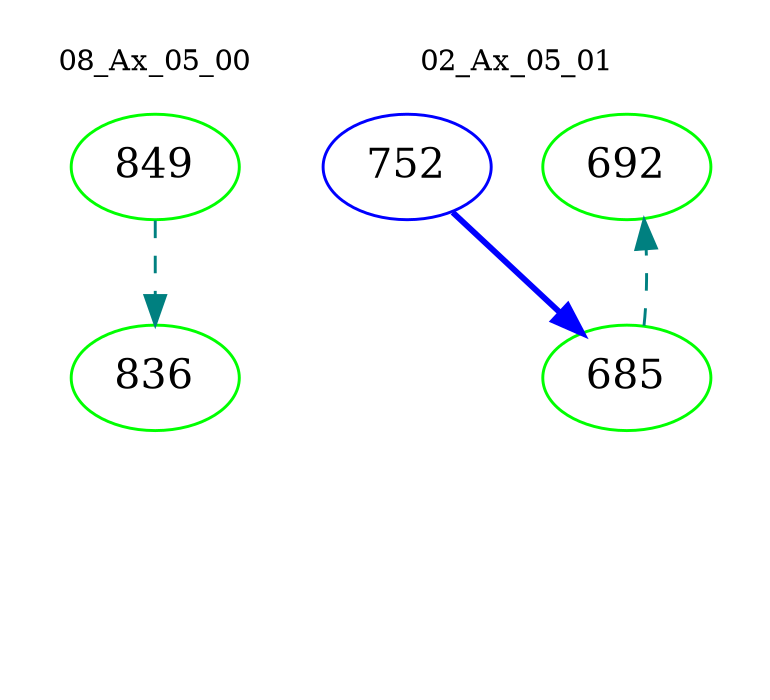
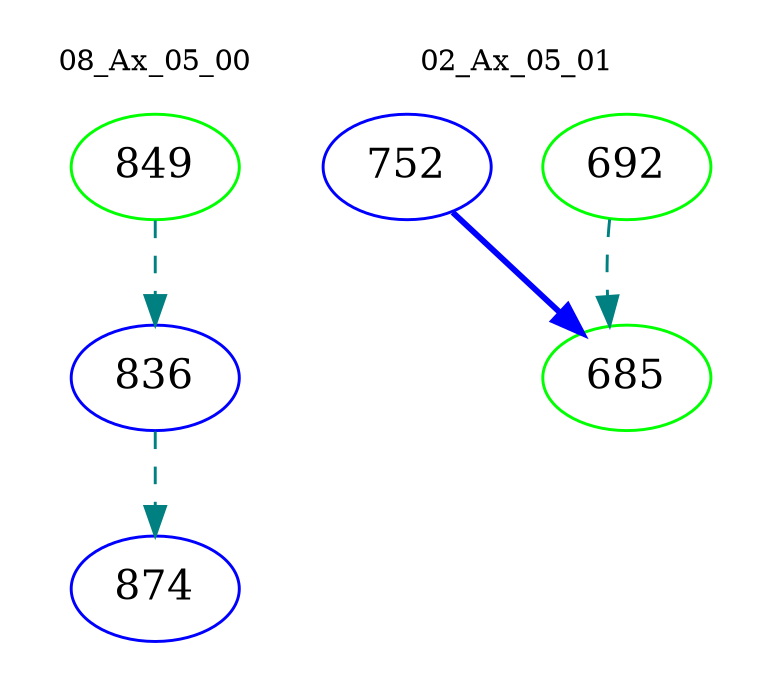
(646, 288) -> (607, 258)
(155, 378) -> (155, 378)
none -> (155, 589)
